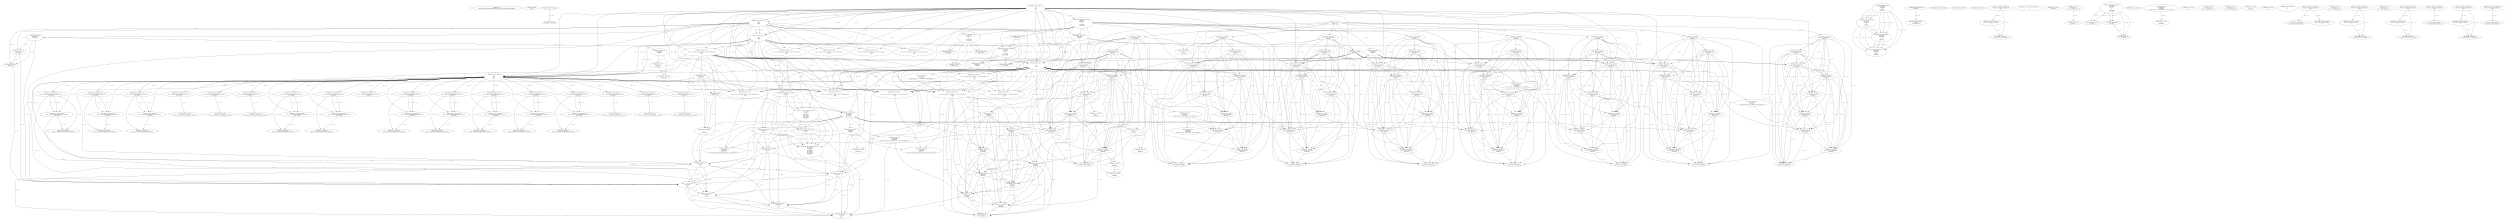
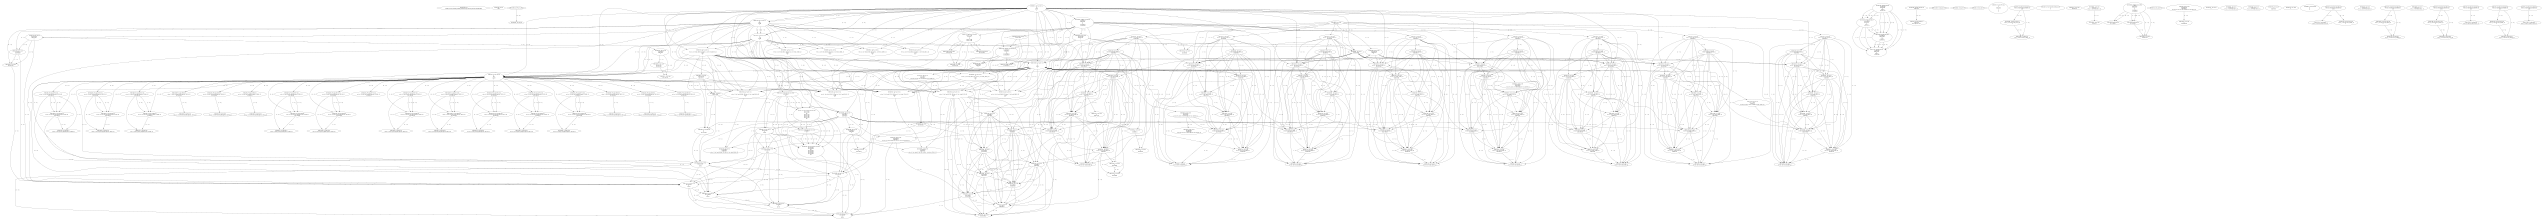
none -> (1998, 8)
